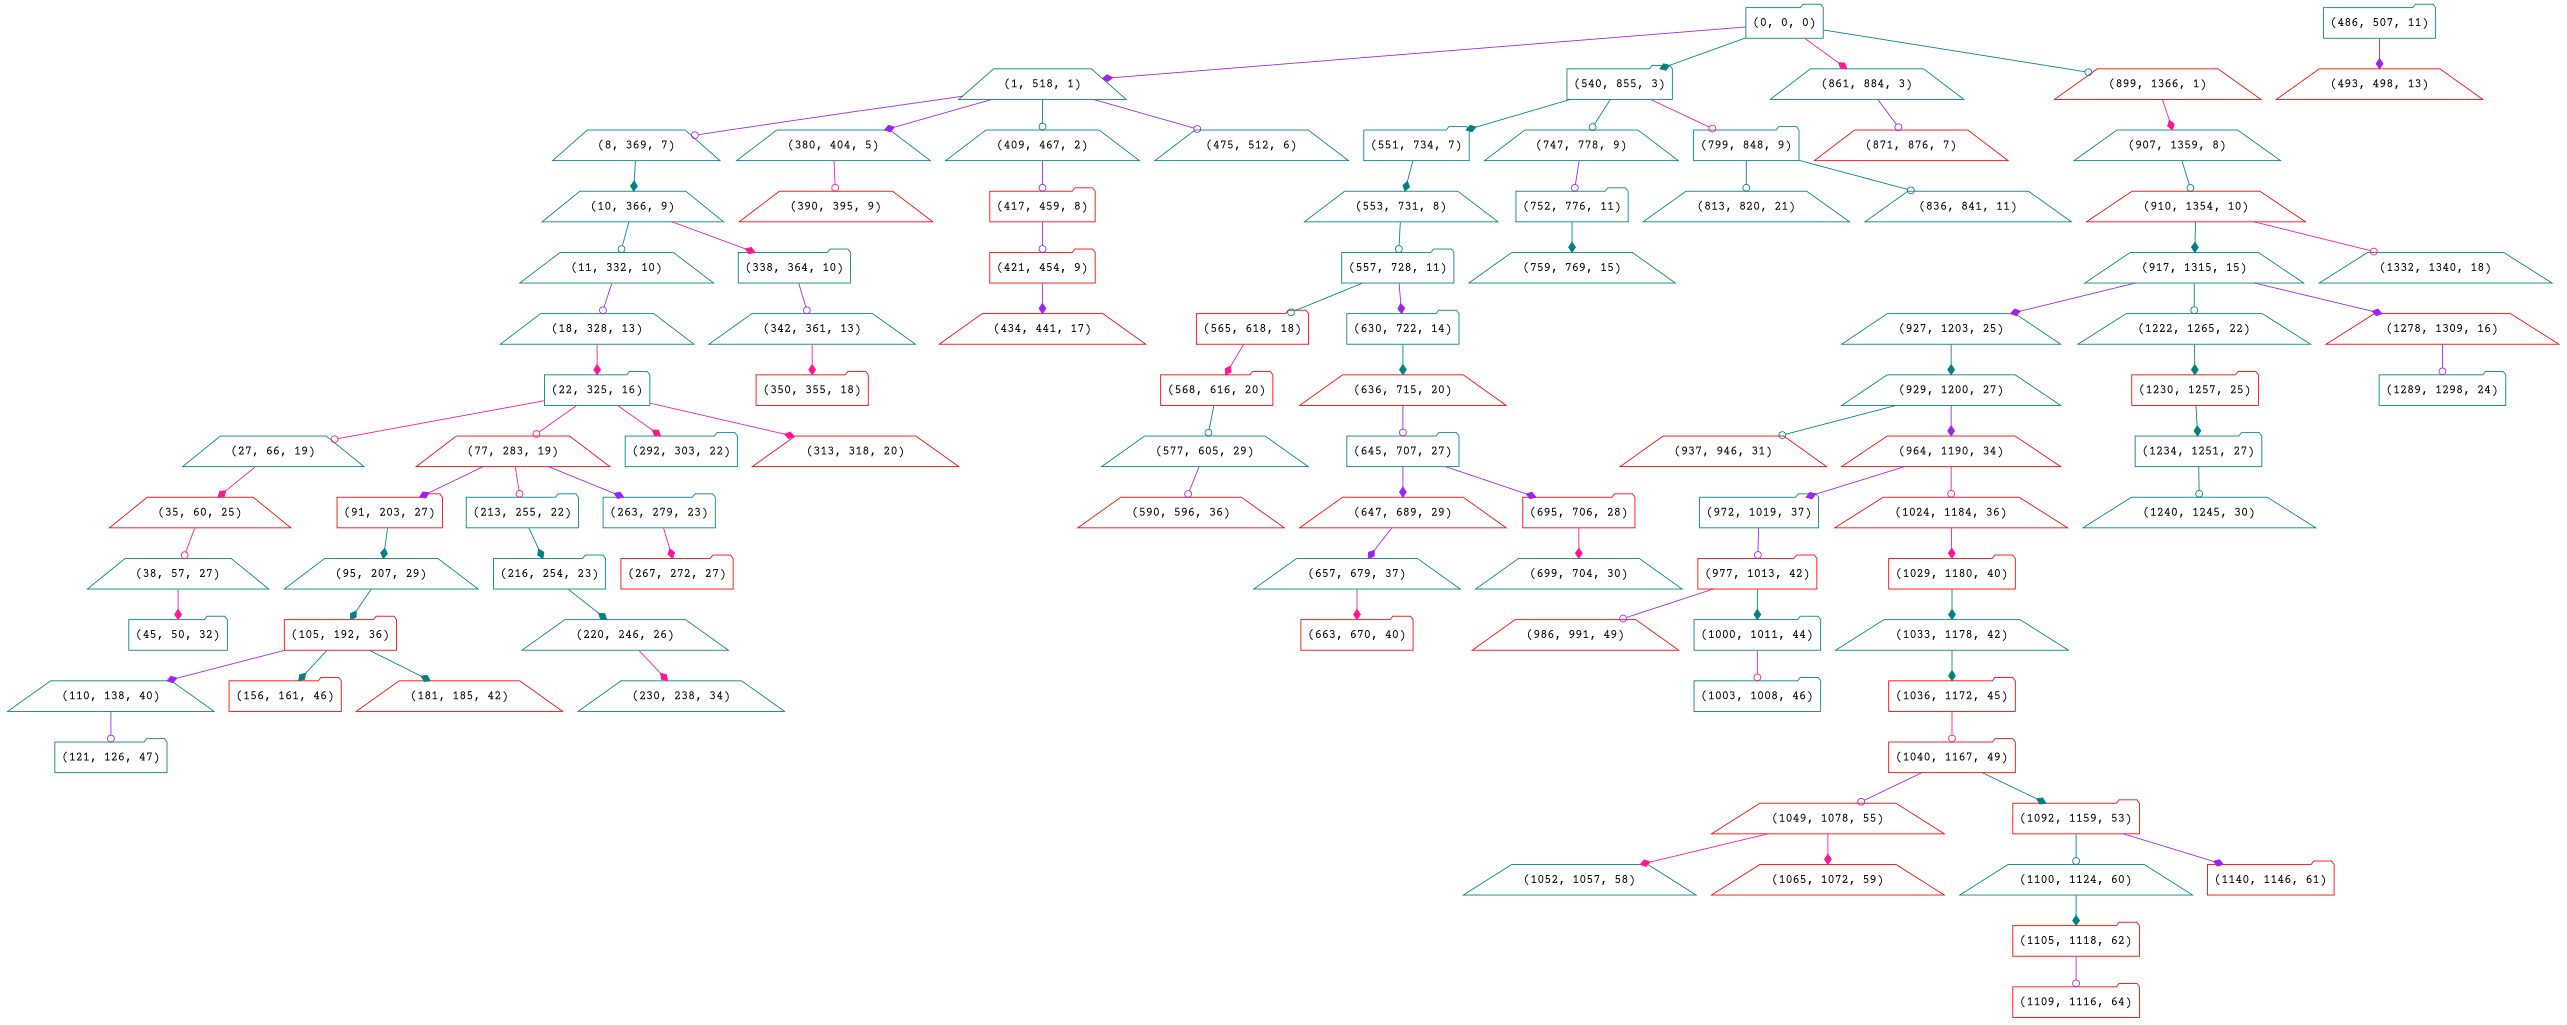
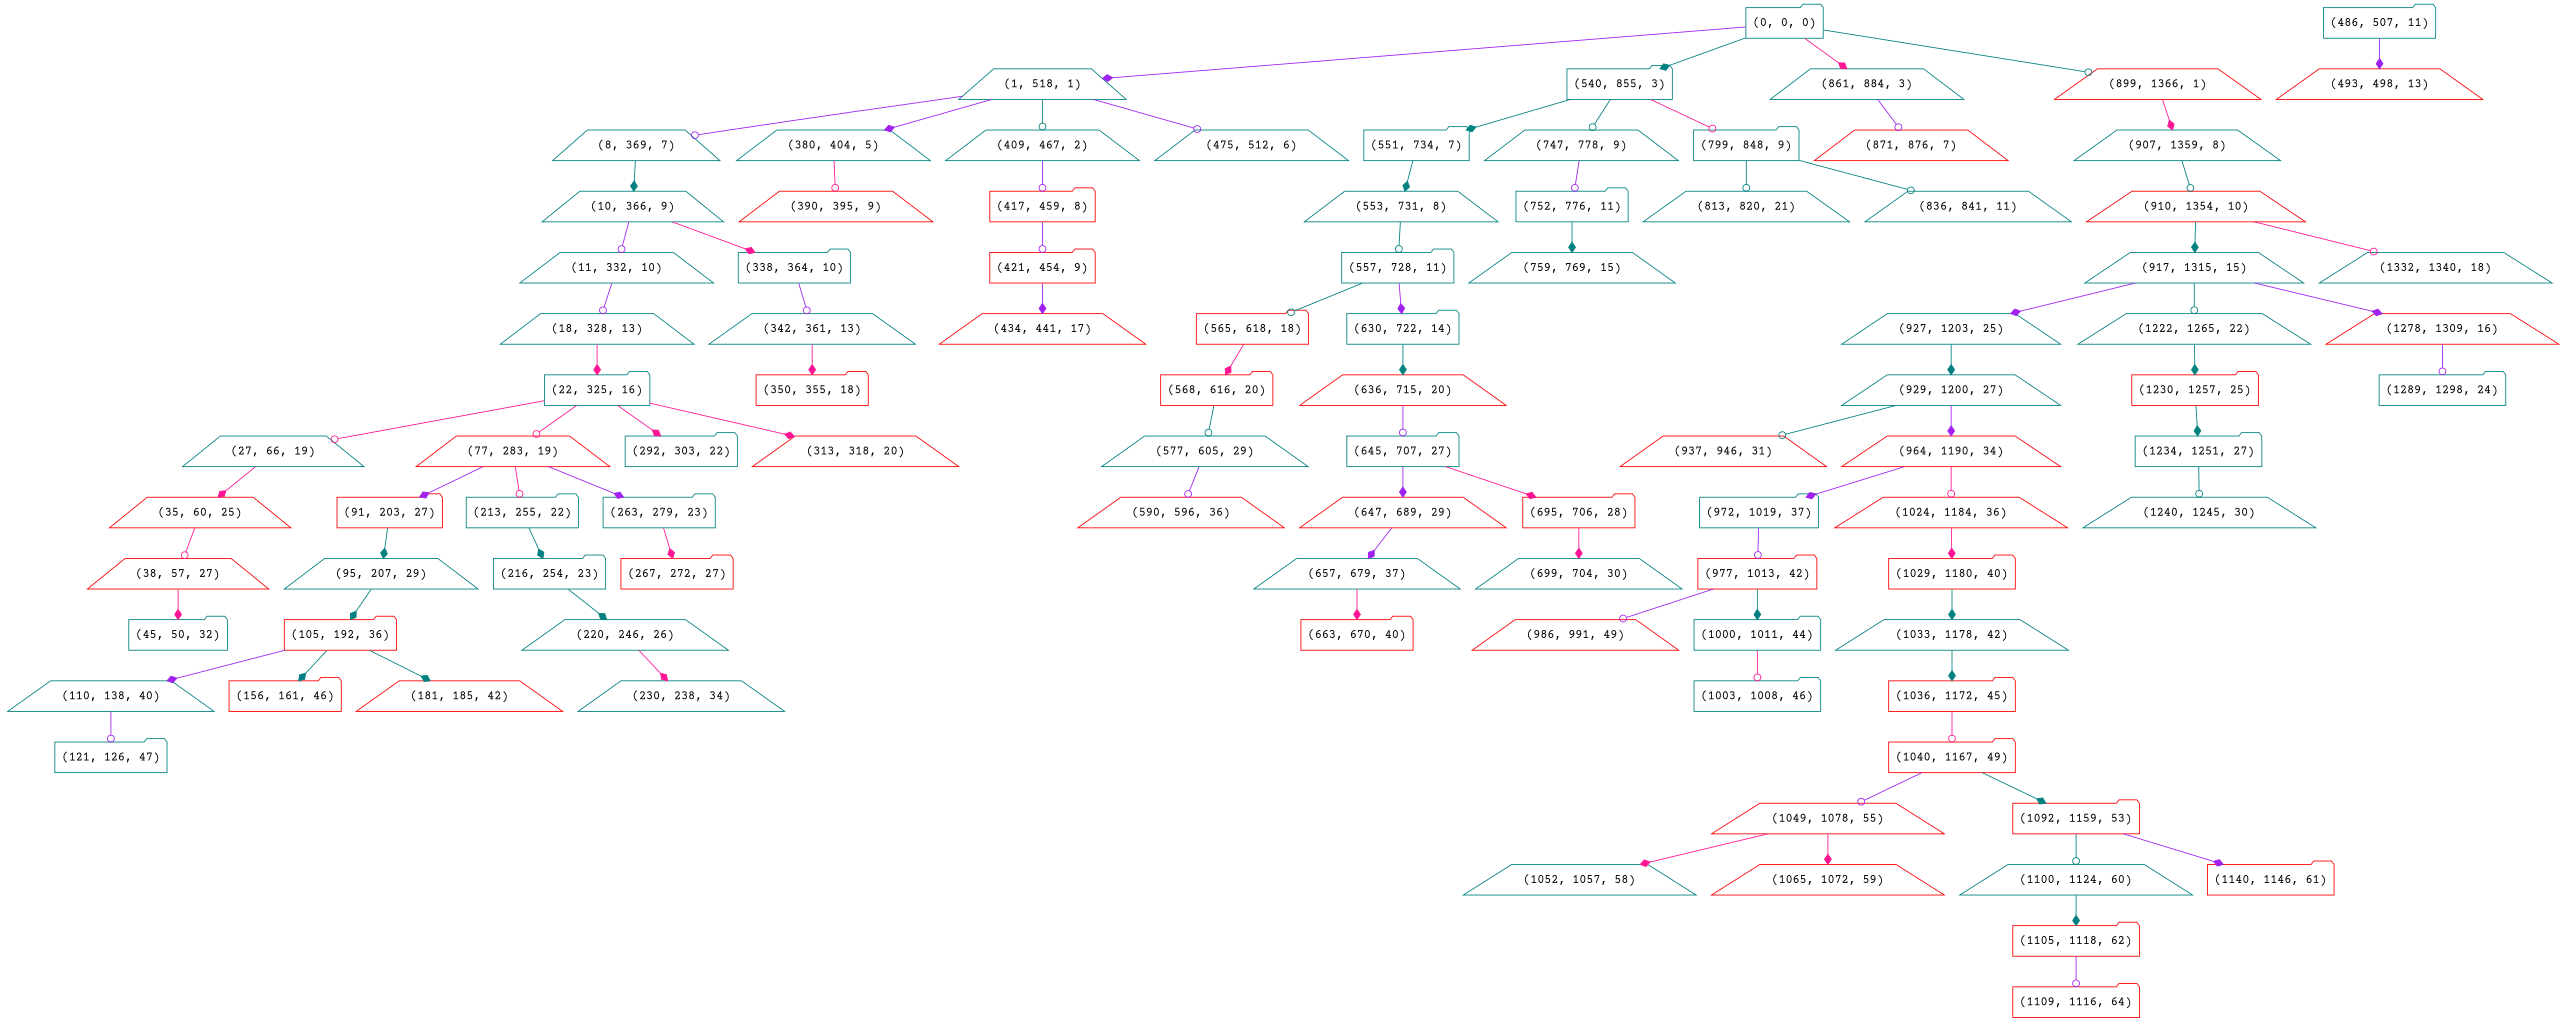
(626, 234) -> (626, 234)
(1486, 480) -> (1486, 480)
(178, 574) -> (178, 574)
